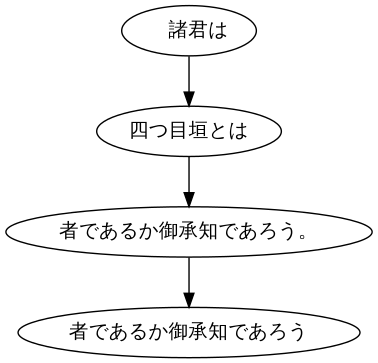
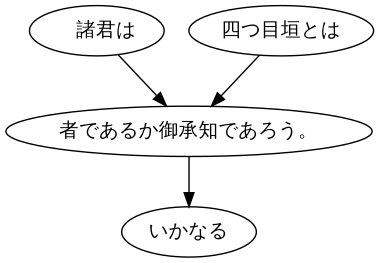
(189, 74) -> (137, 75)
(189, 333) -> (189, 232)
